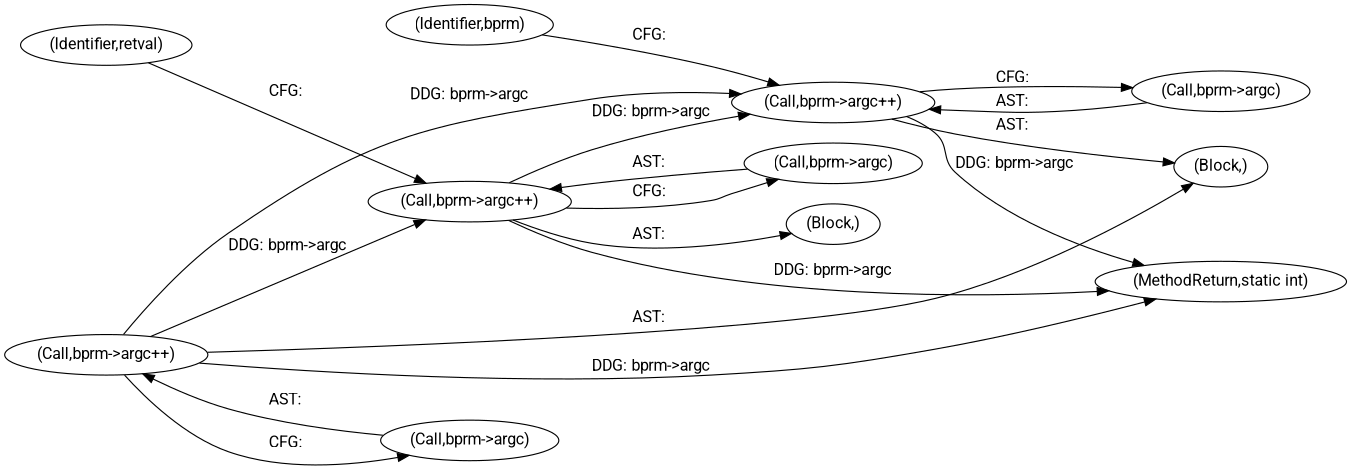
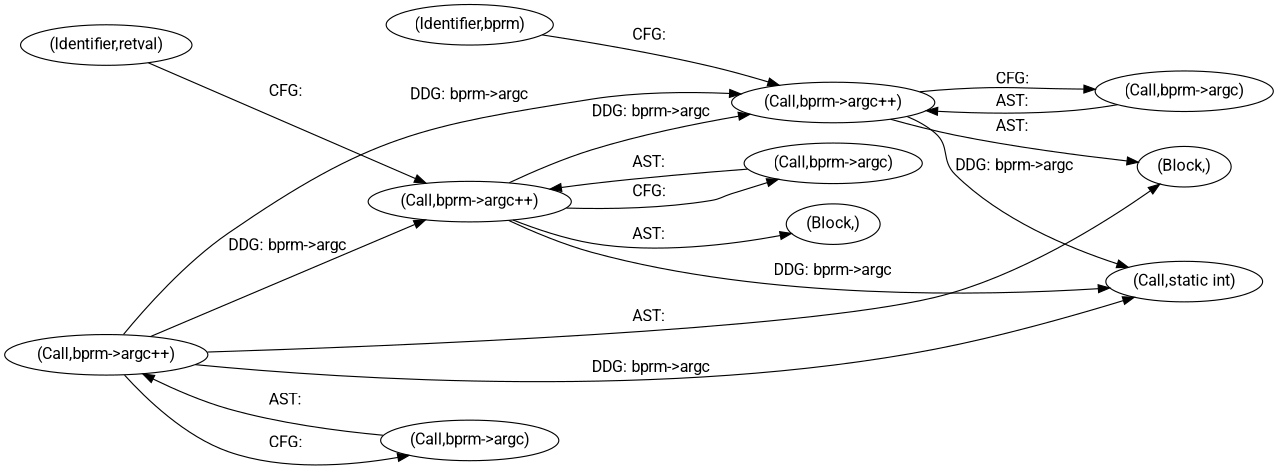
(1221, 282) -> (1184, 282)
